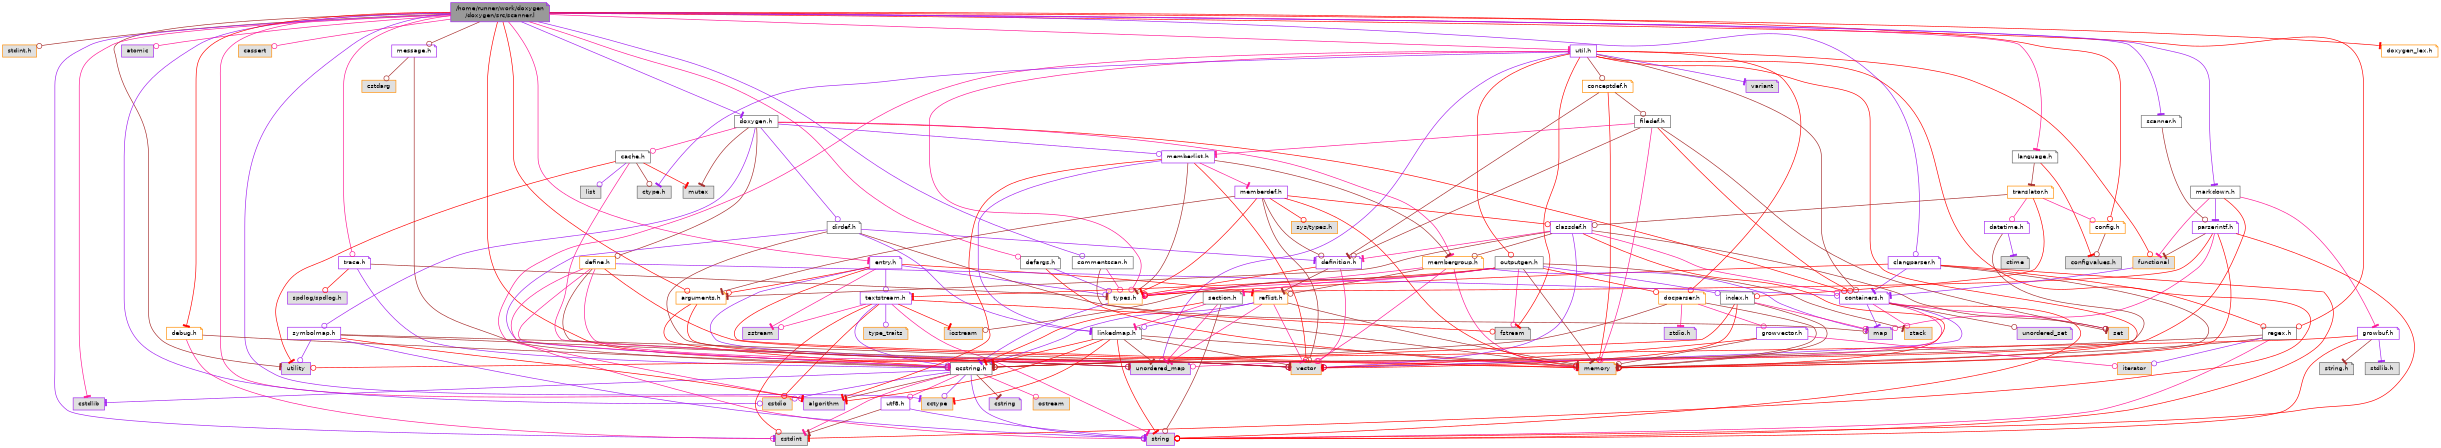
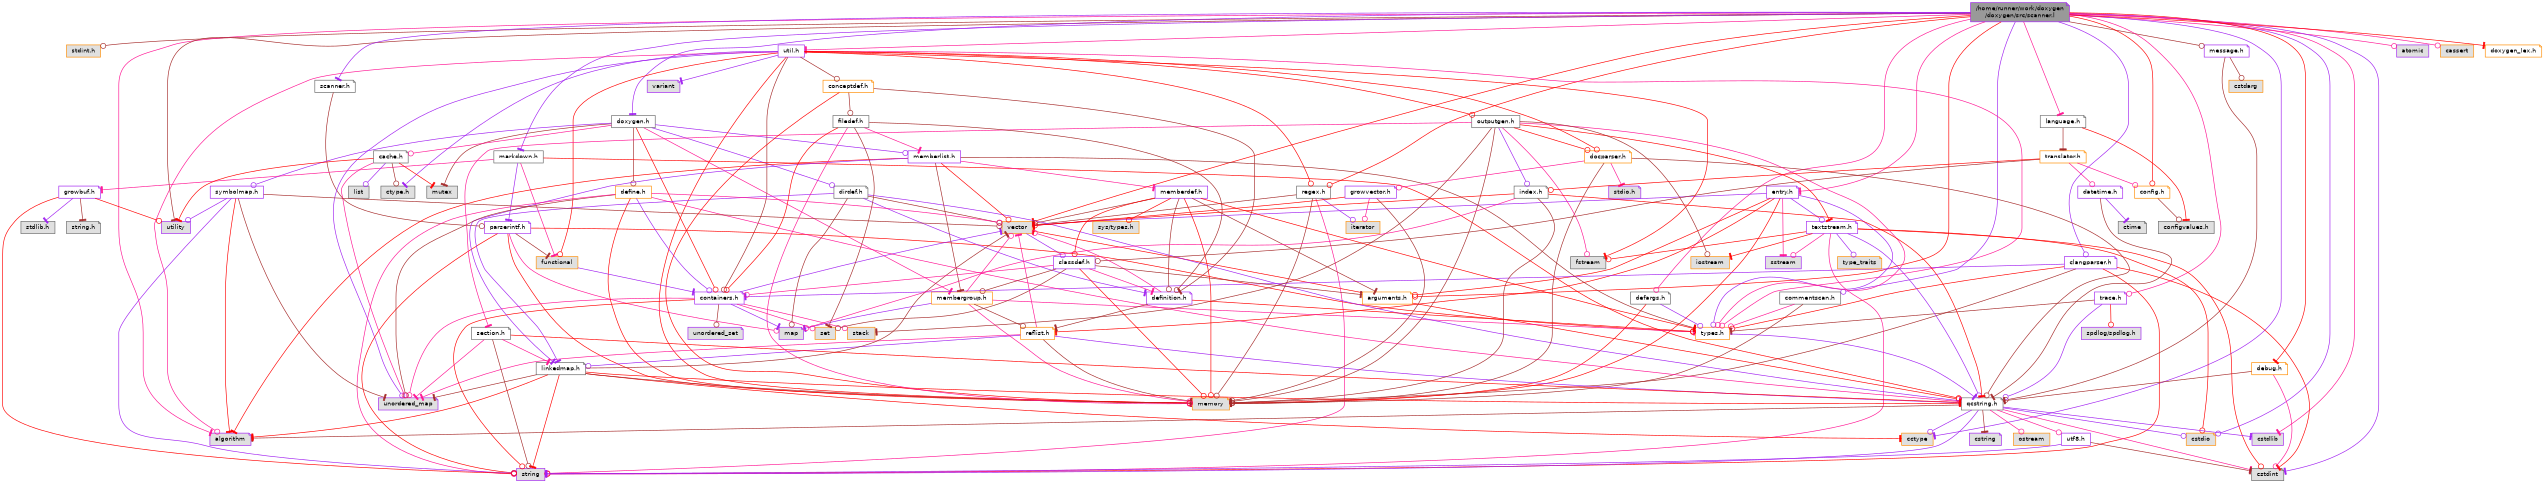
(1453, 263) -> (962, 298)
(1548, 333) -> (1043, 244)
